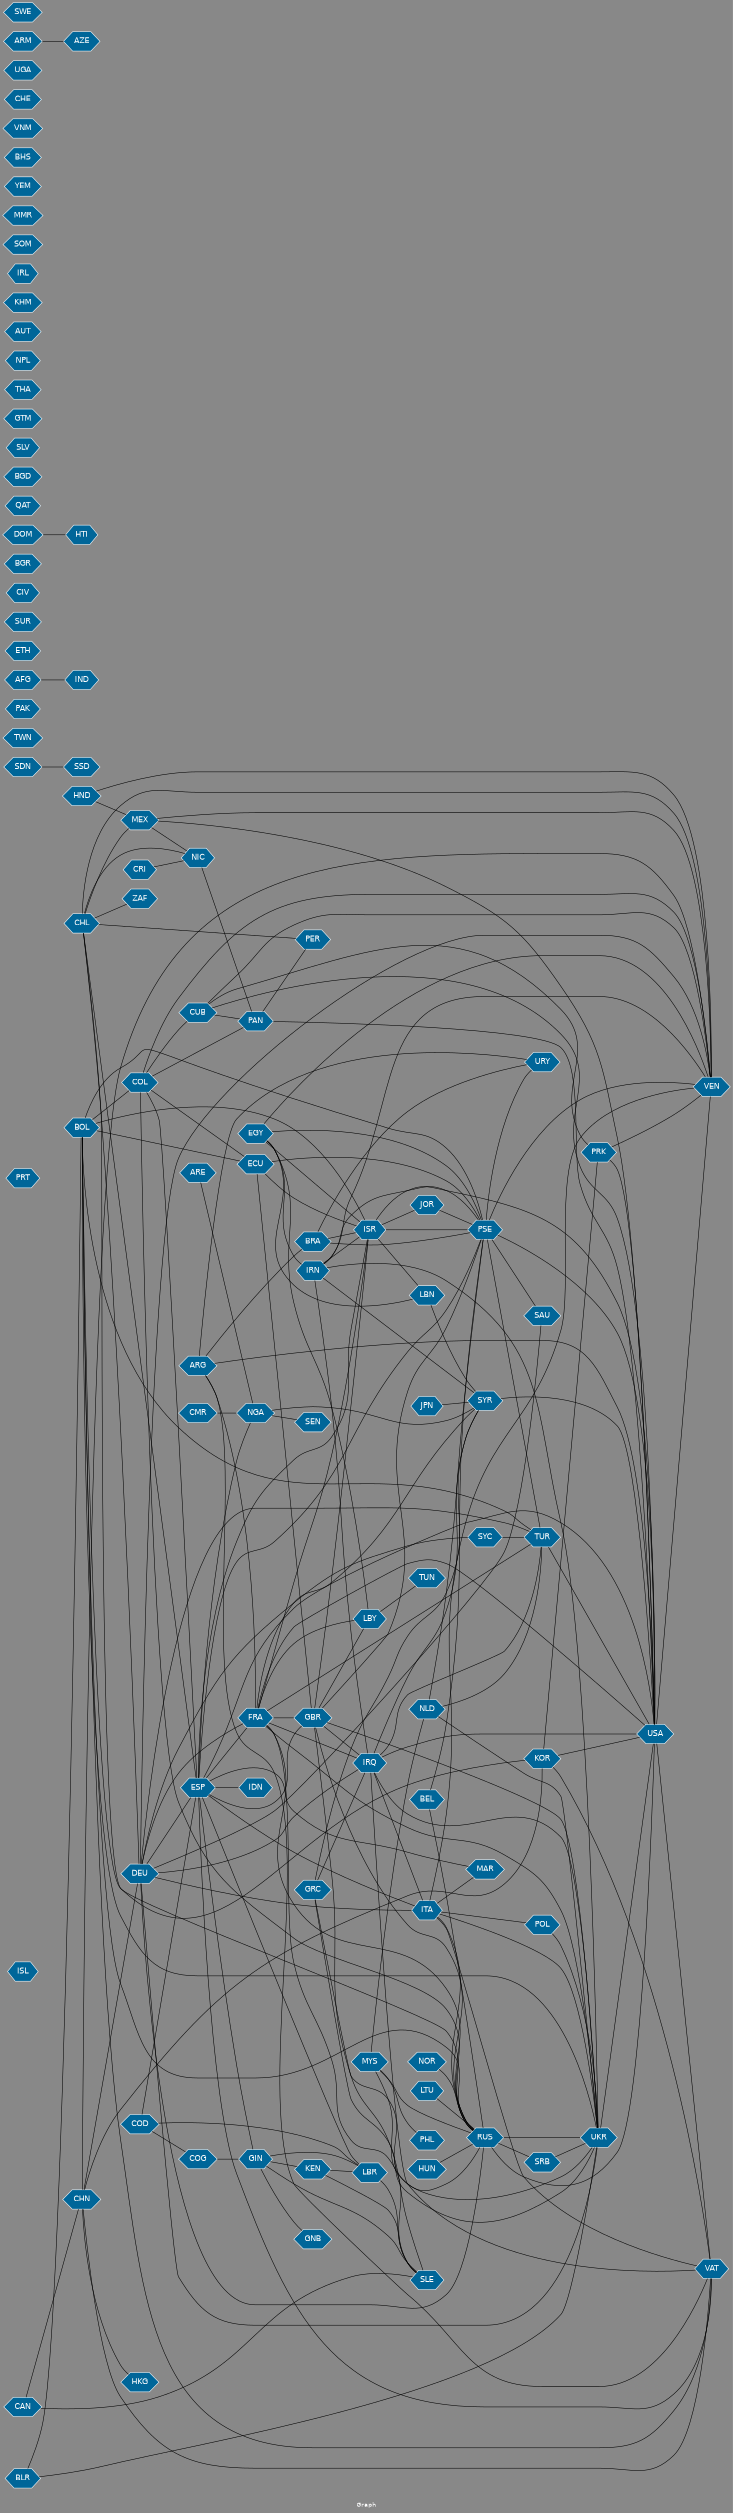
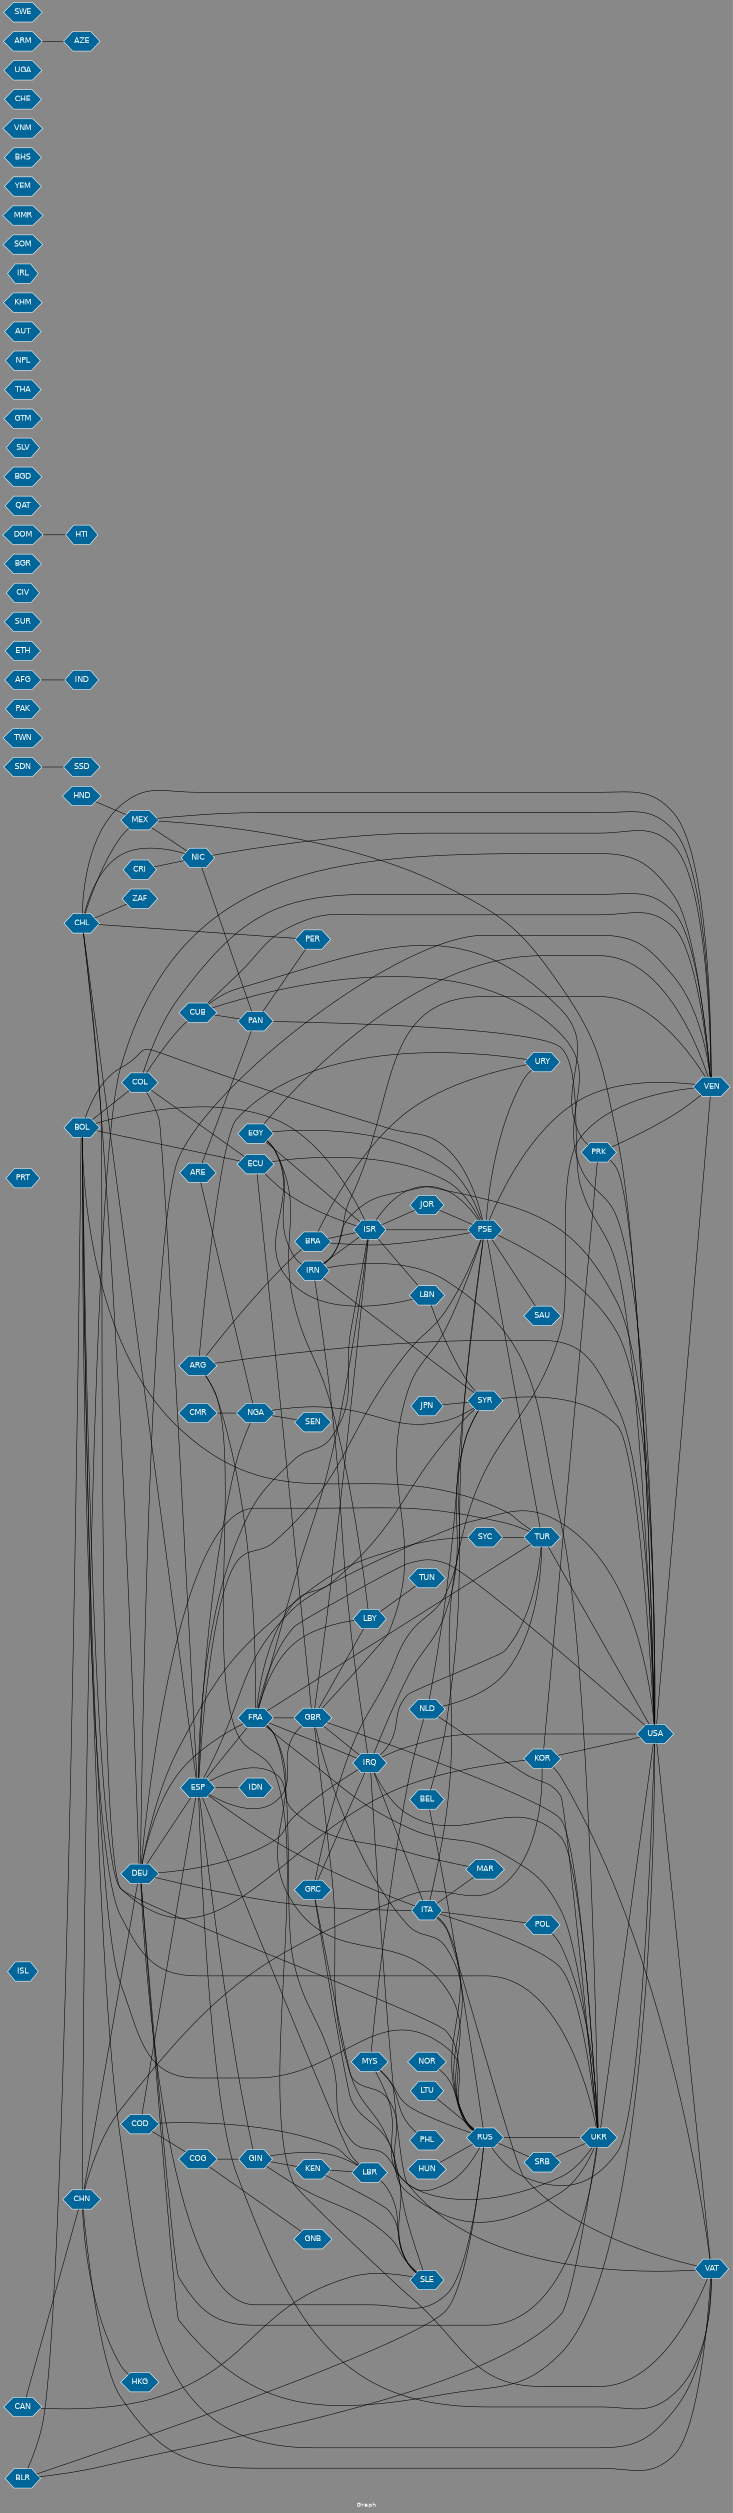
(531, 772) -> (563, 833)
(198, 1052) -> (225, 1100)
(403, 1677) -> (453, 2393)
(163, 1688) -> (324, 2370)
(279, 2201) -> (255, 2199)
